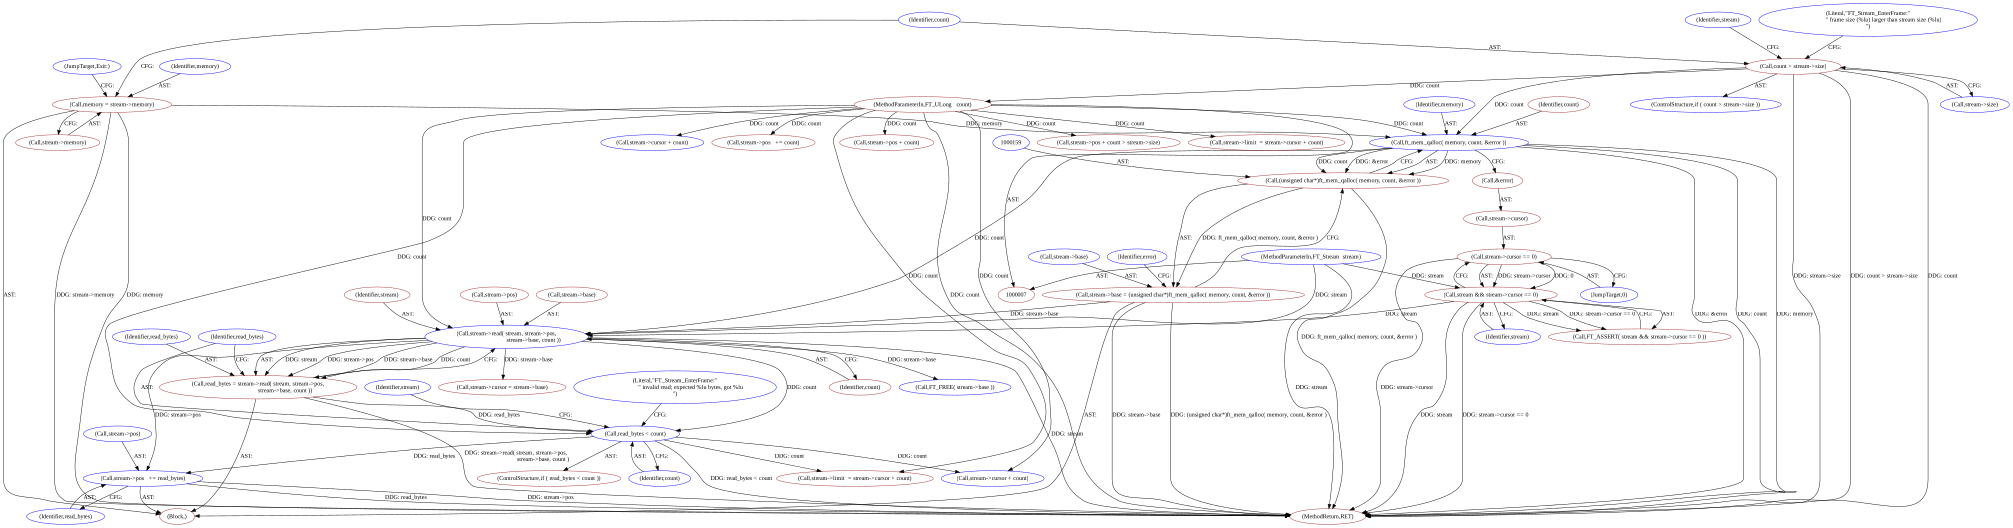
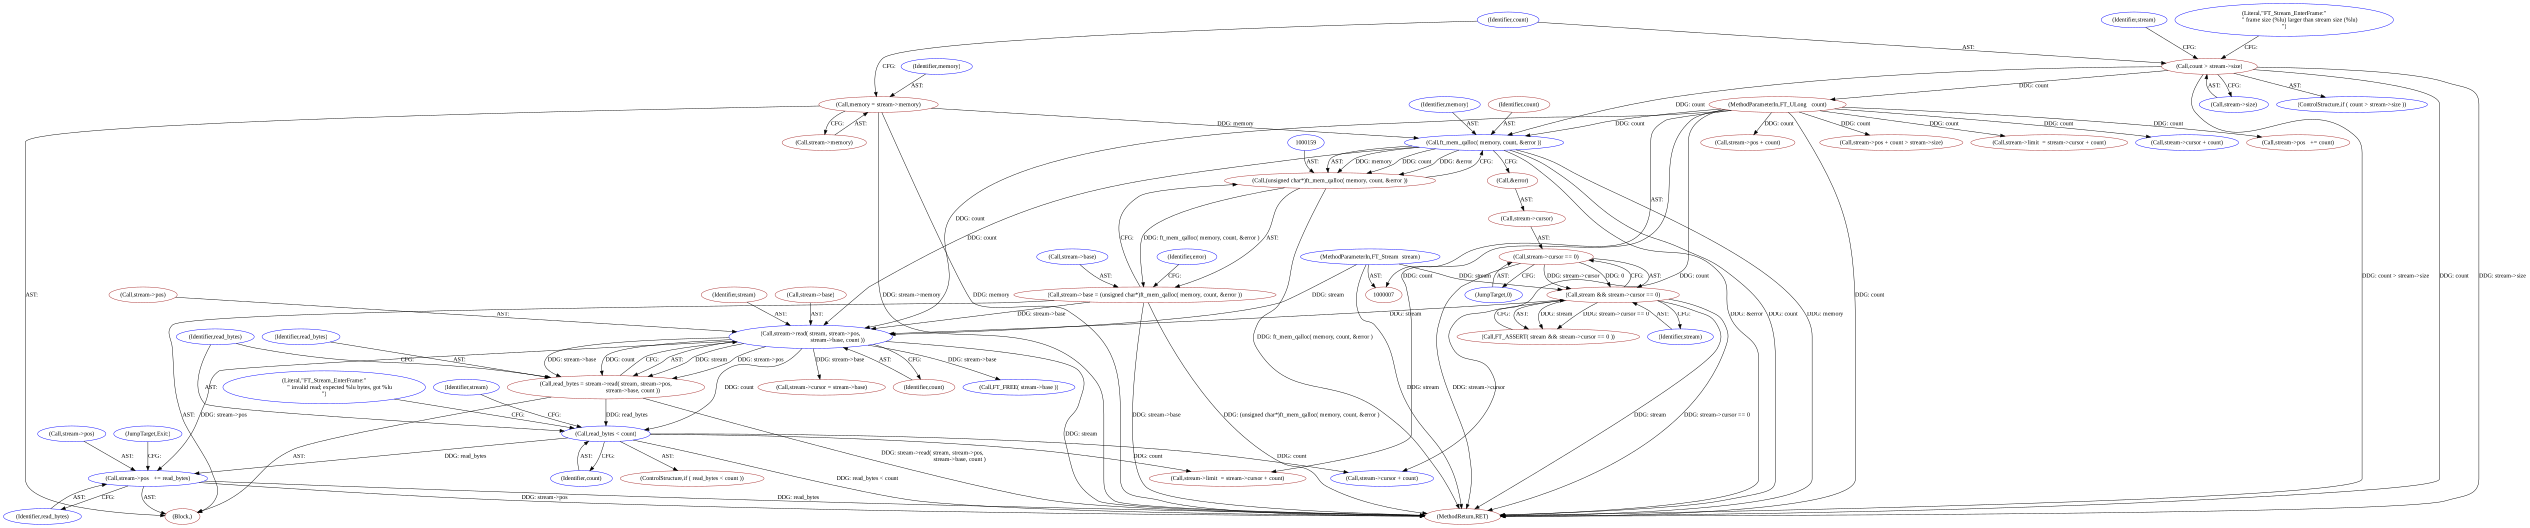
(98, 84) -> (148, 454)
(253, 283) -> none
